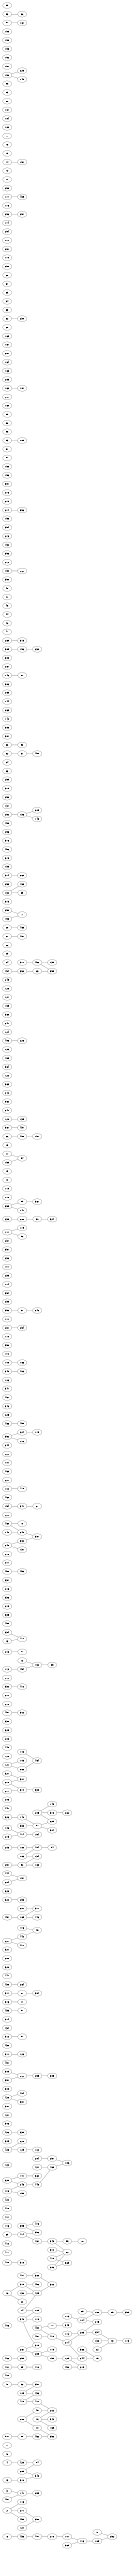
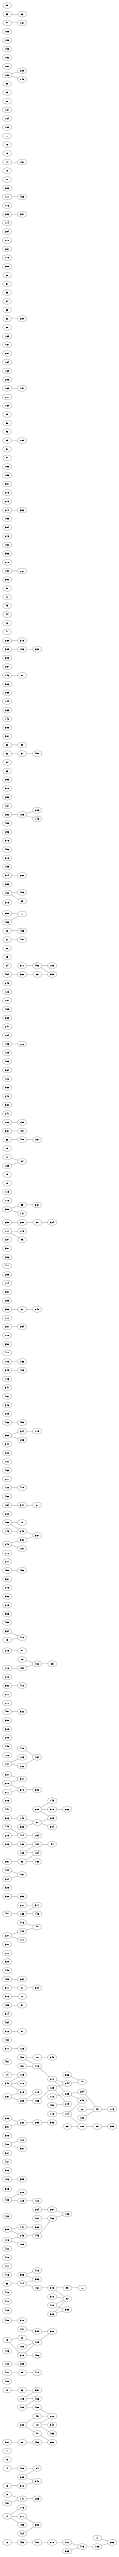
(30, 2302) -> (30, 2340)
none -> (7, 2311)
